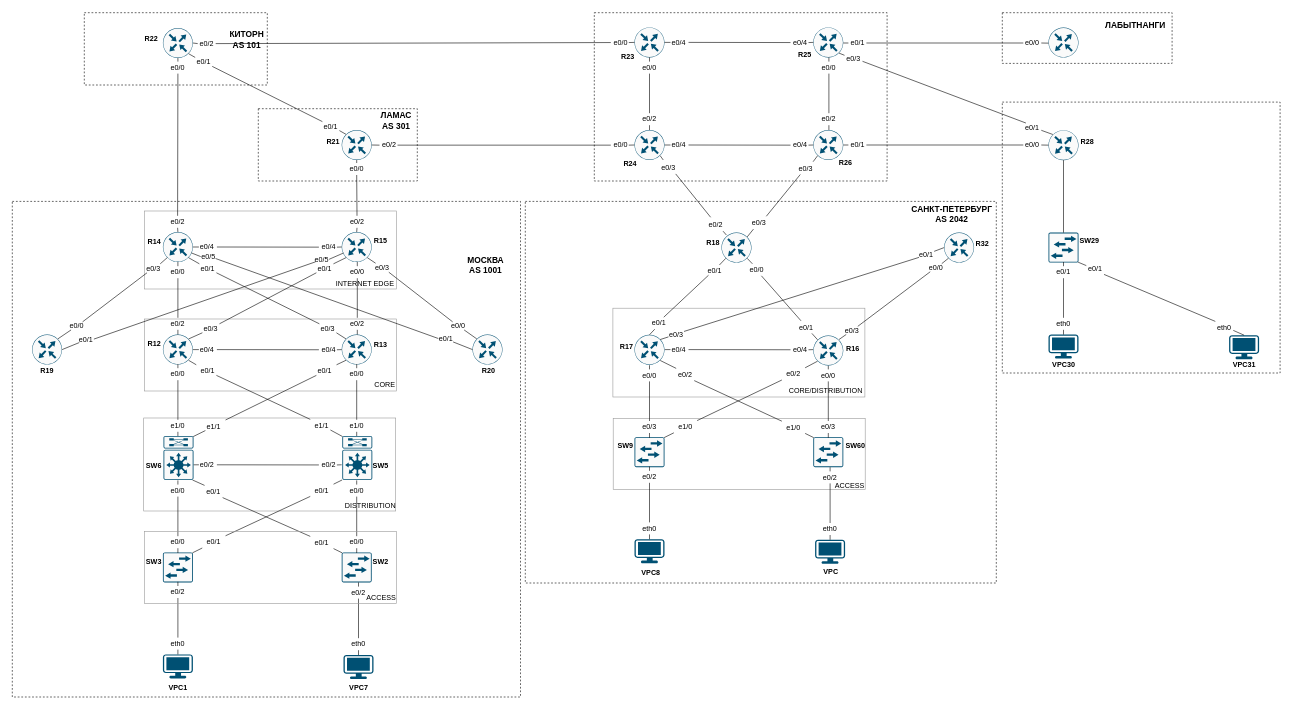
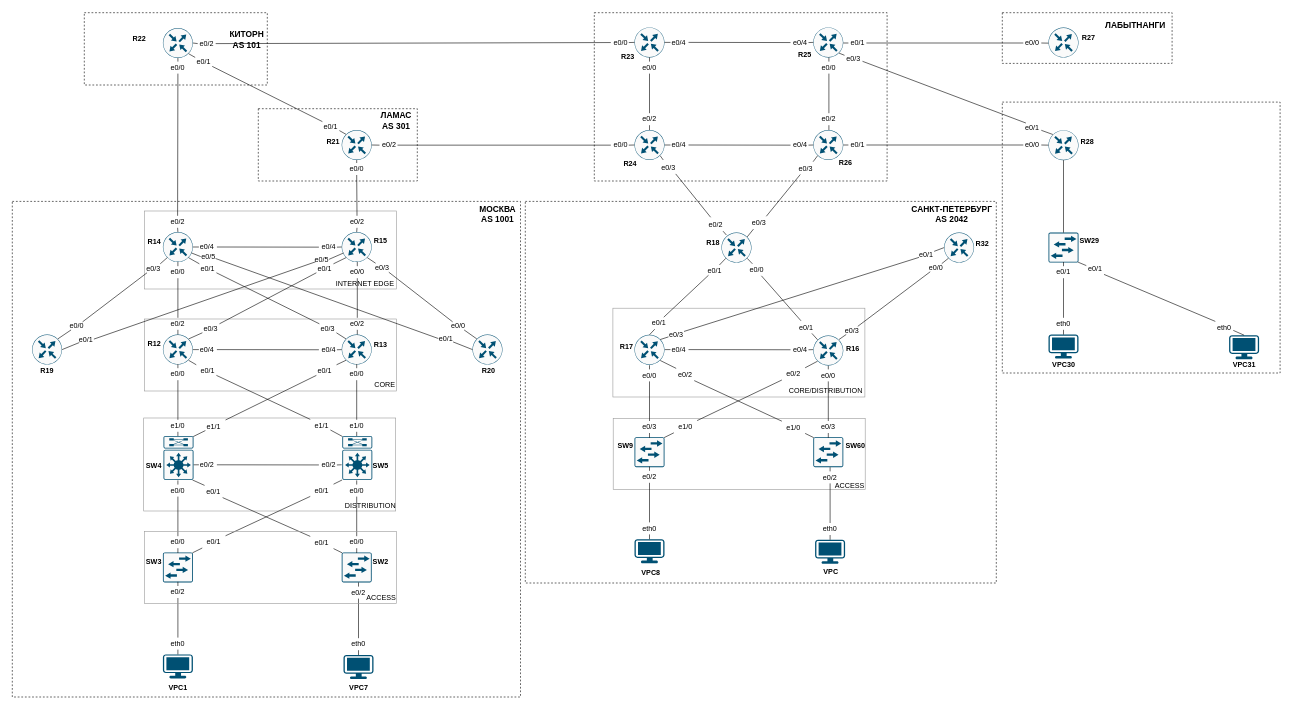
none -> (1089, 38)
(150, 39) -> (138, 39)
(486, 265) -> (498, 214)
(156, 465) -> (156, 465)
